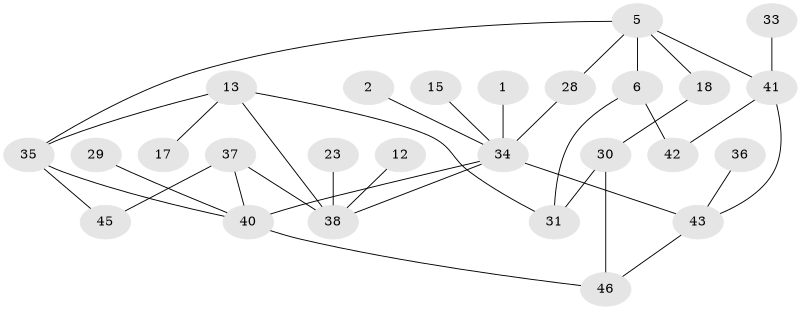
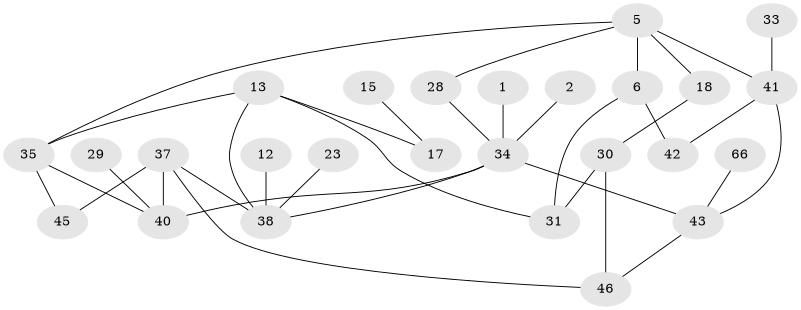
(469, 121) -> (402, 121)
(740, 155) -> (740, 155)
(425, 263) -> (360, 269)
